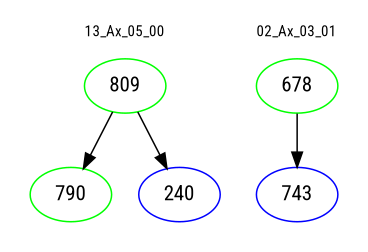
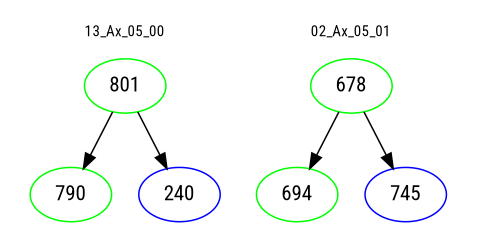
(297, 32) -> (351, 32)
(125, 86) -> (125, 86)
none -> (297, 195)
(297, 195) -> (406, 195)
